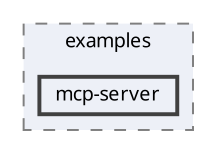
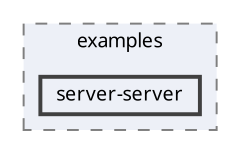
(108, 96) -> (120, 96)
